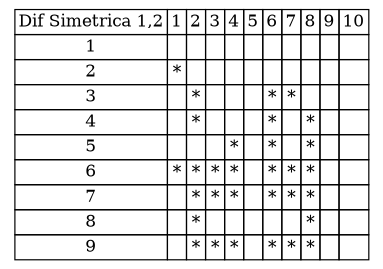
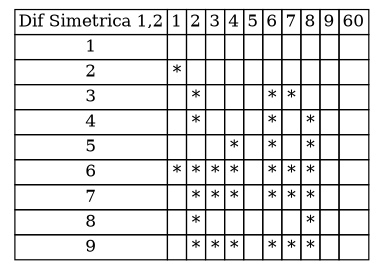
(354, 21) -> (354, 21)
